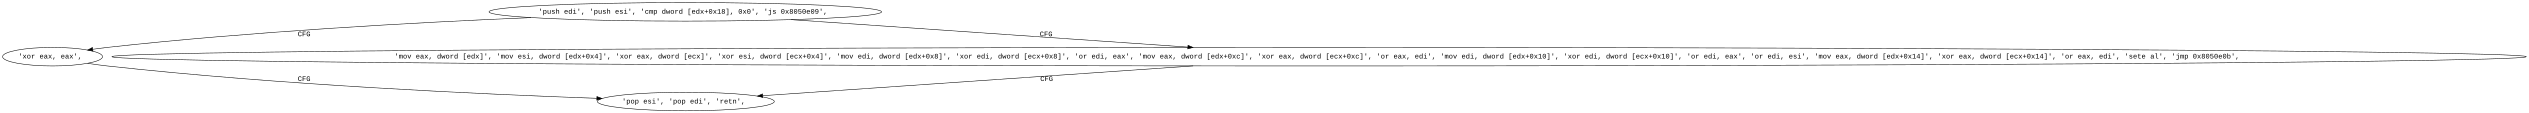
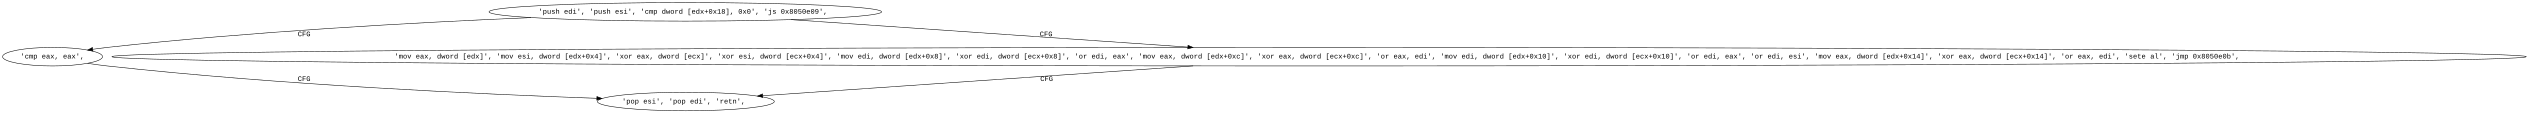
(53, 57) -> (53, 57)
